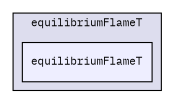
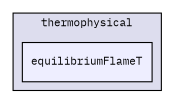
(87, 23) -> (87, 23)
